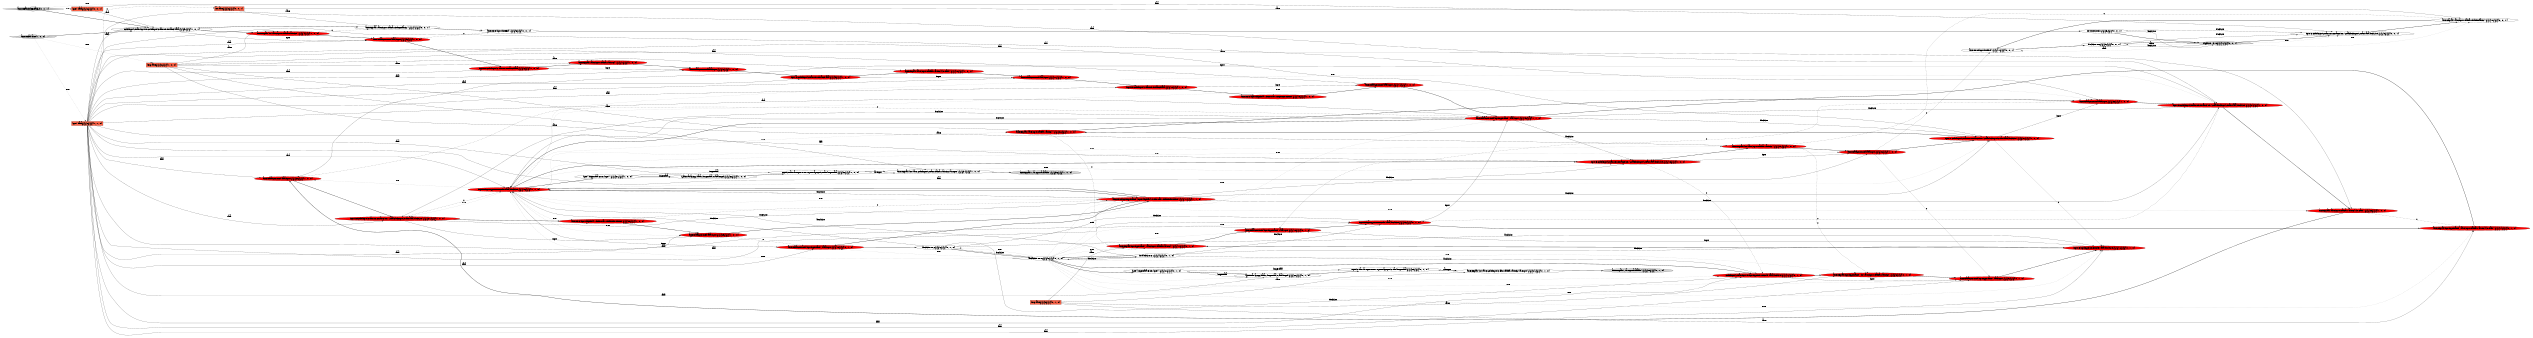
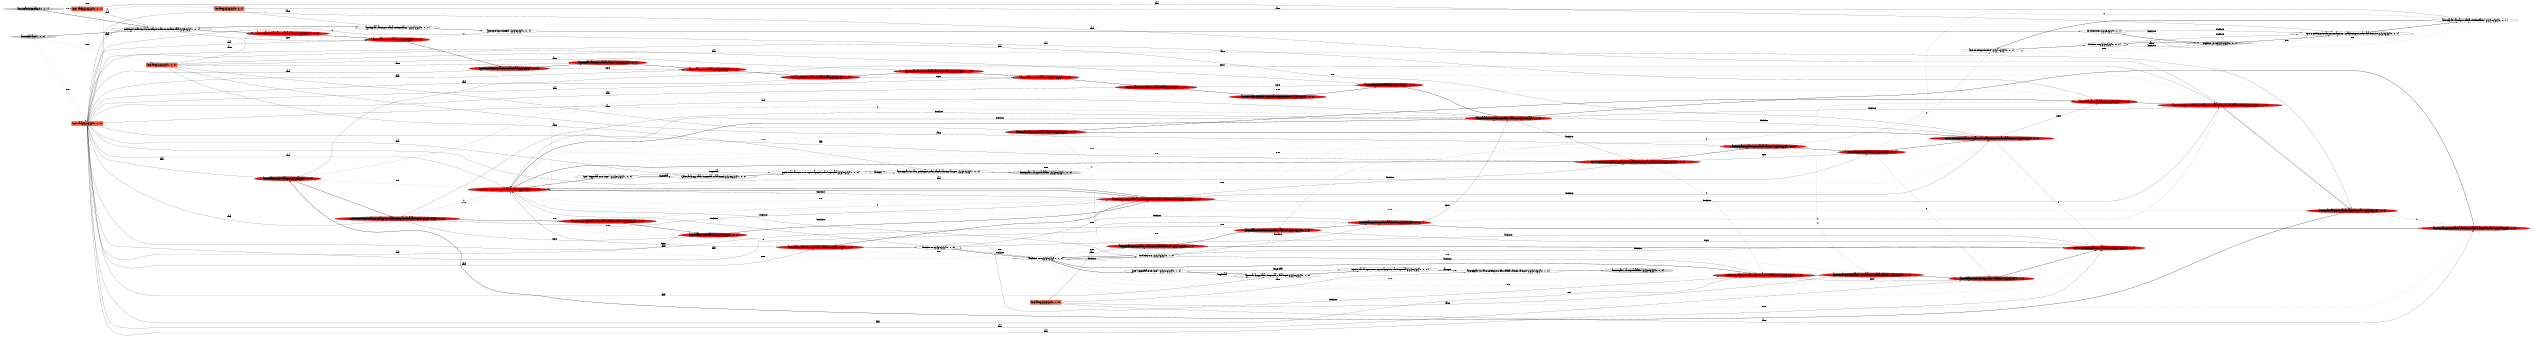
(2104, 49) -> (2104, 49)
